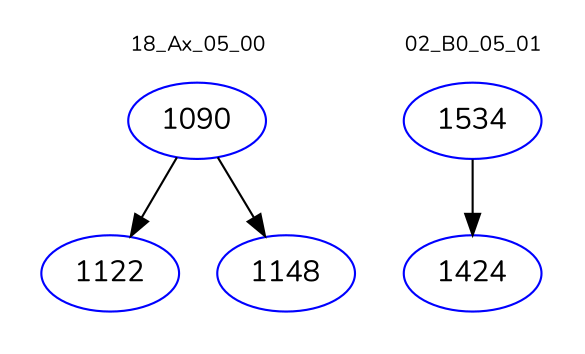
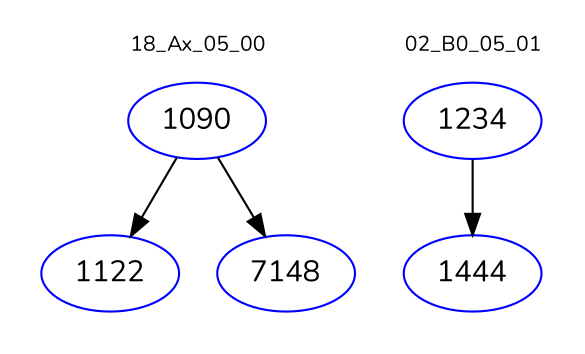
(473, 121) -> (473, 121)
(286, 273) -> (286, 273)
(473, 273) -> (473, 273)
